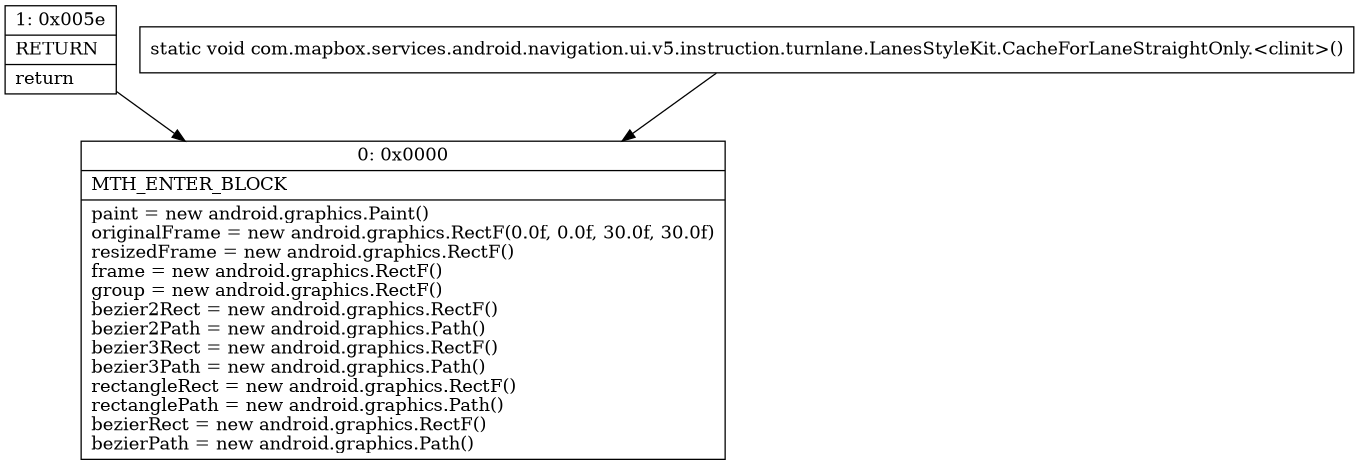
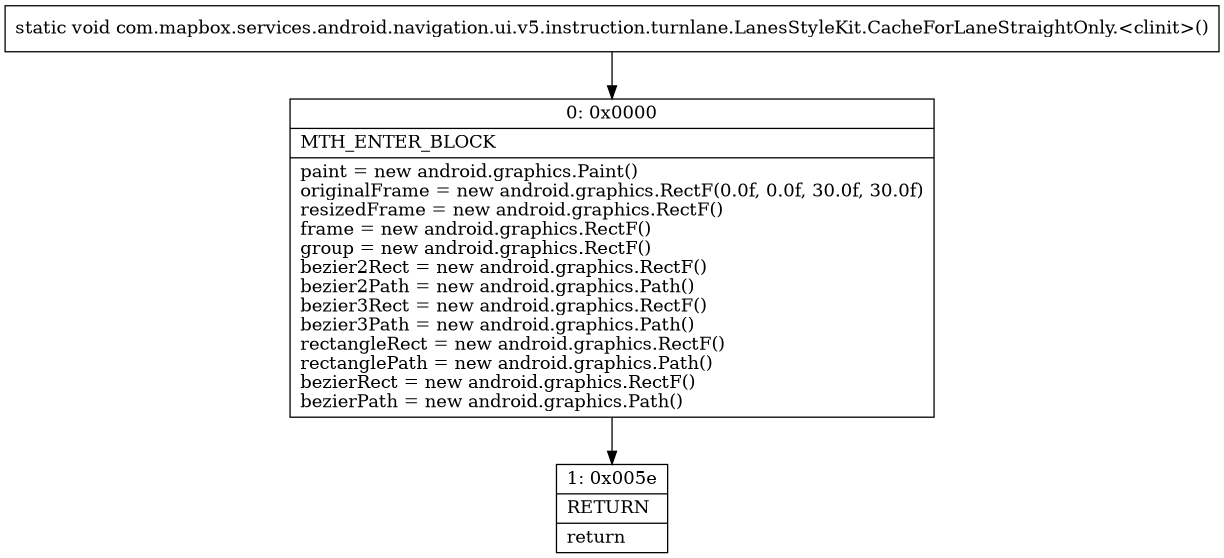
(146, 113) -> (612, 434)
